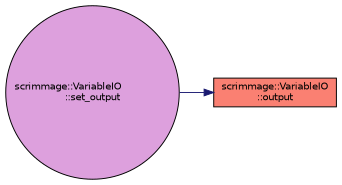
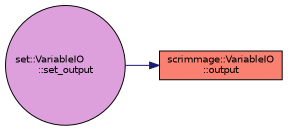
(92, 92) -> (65, 65)
